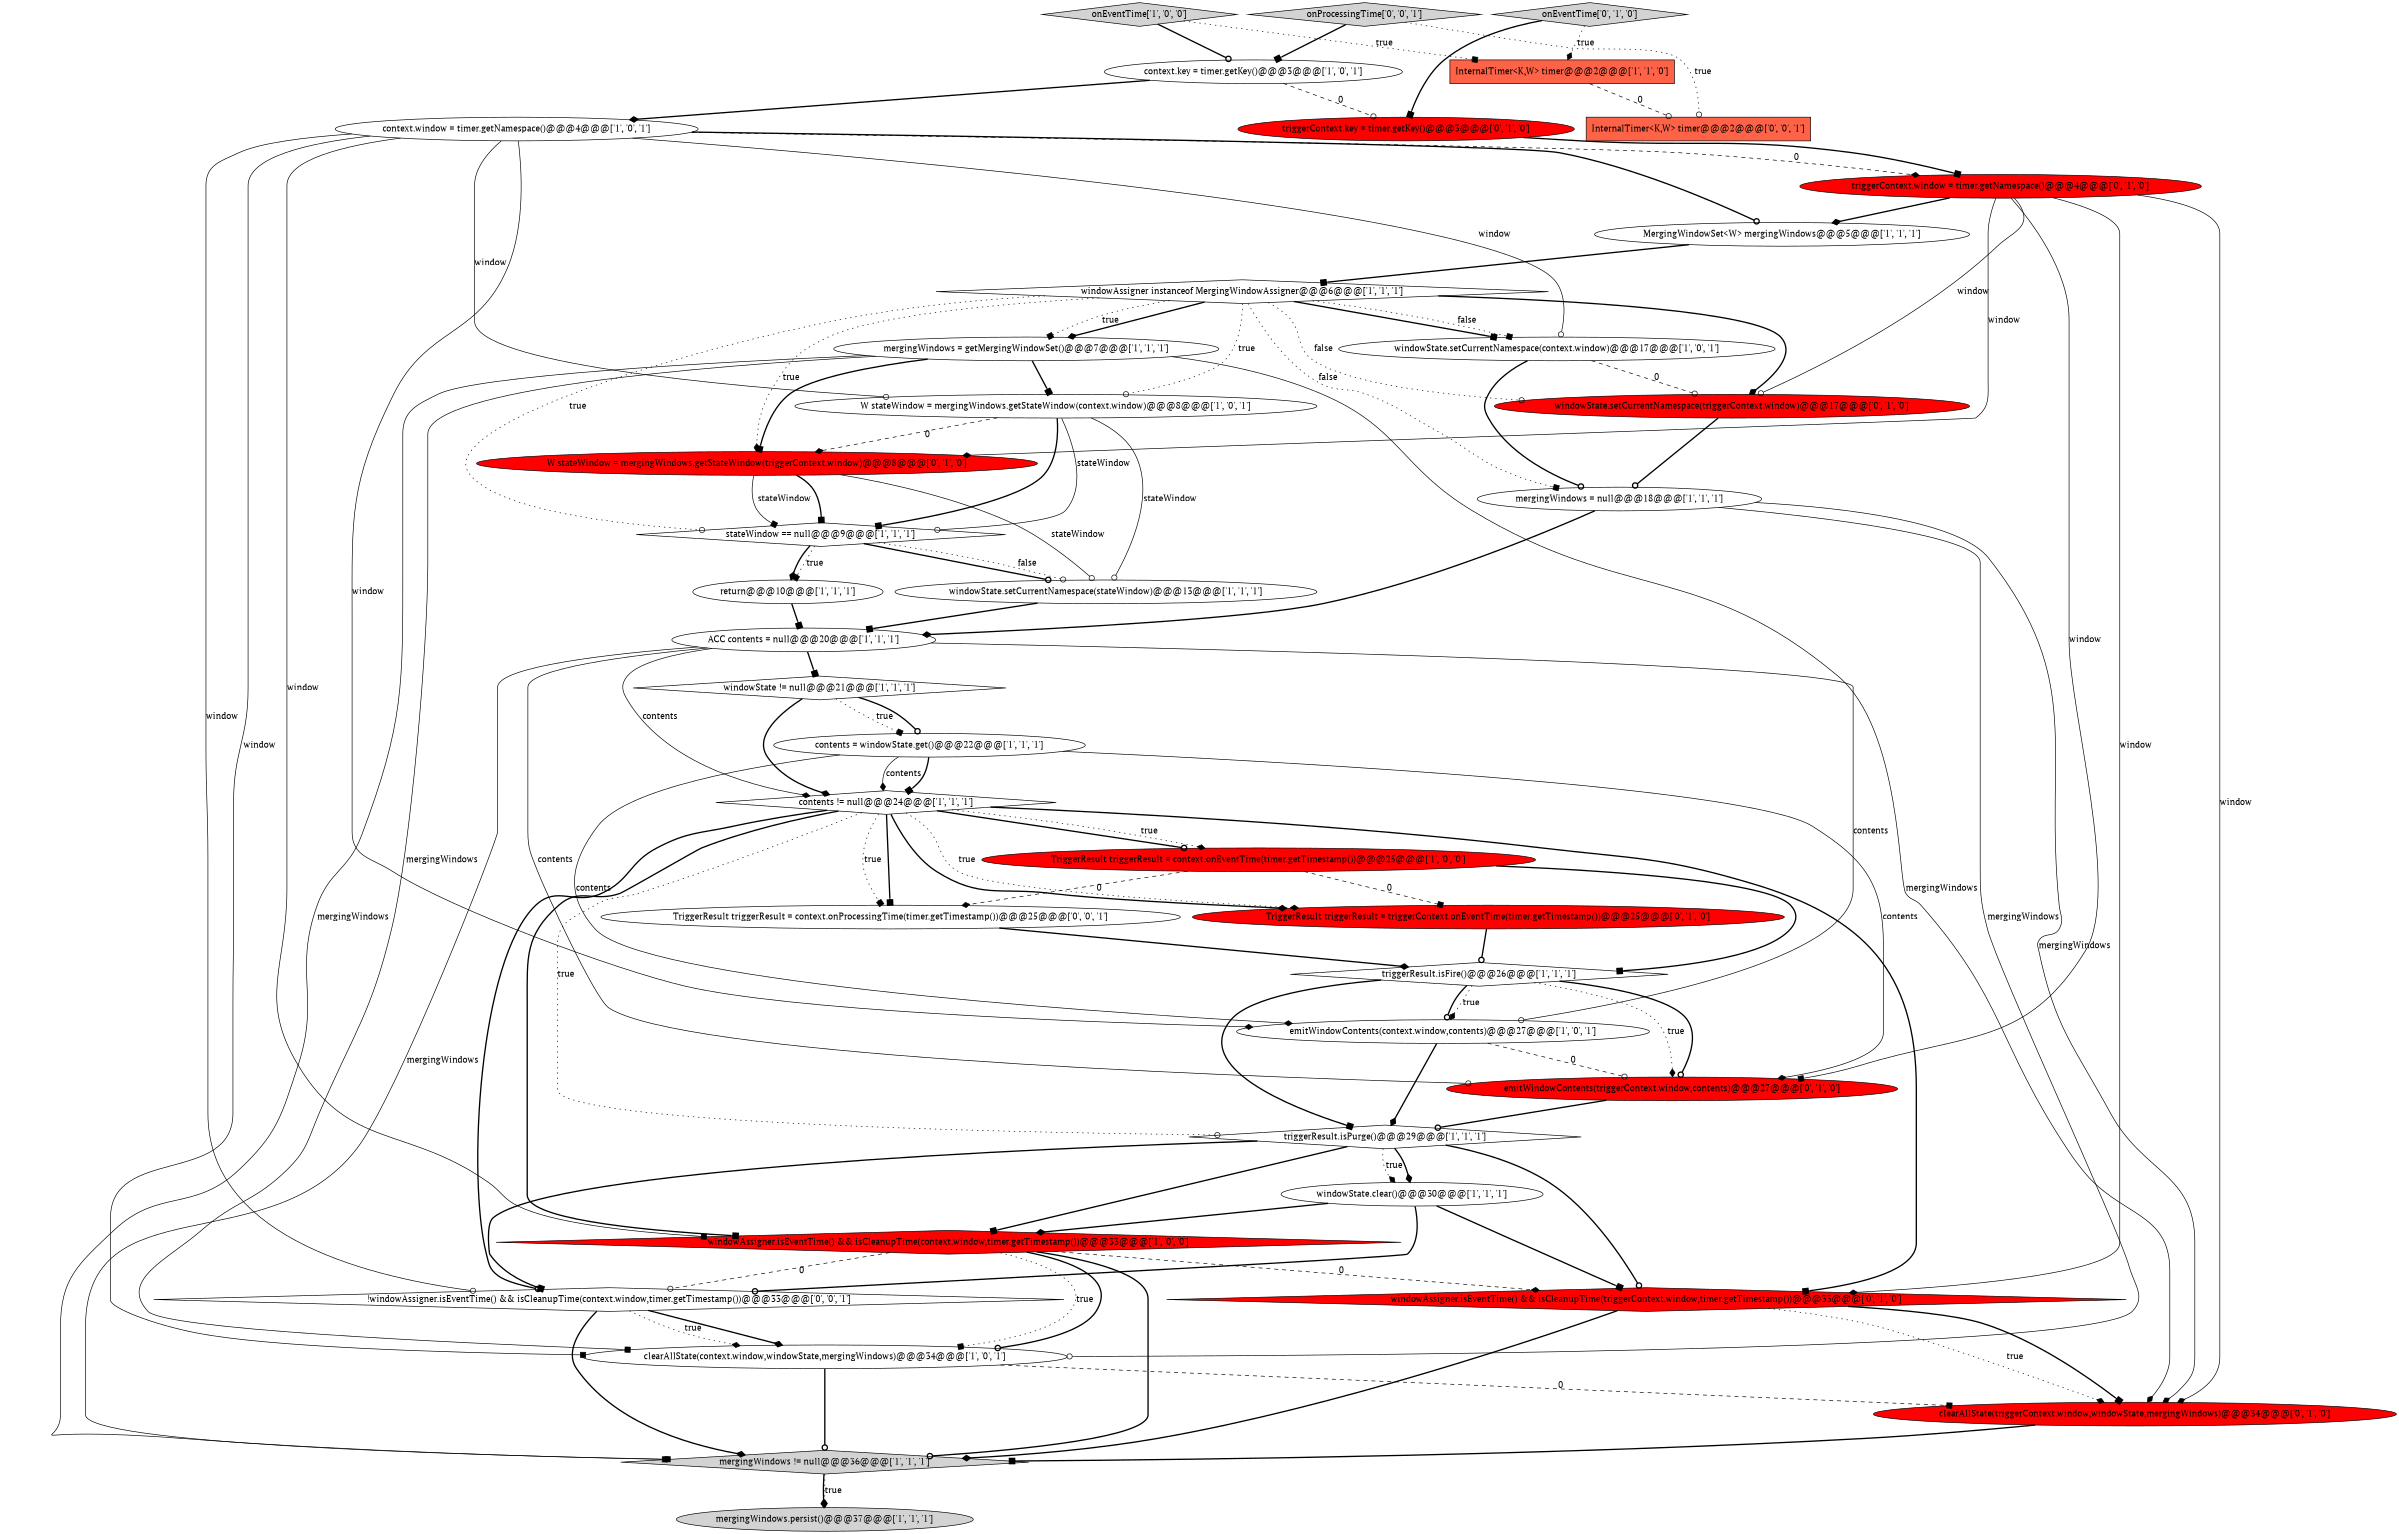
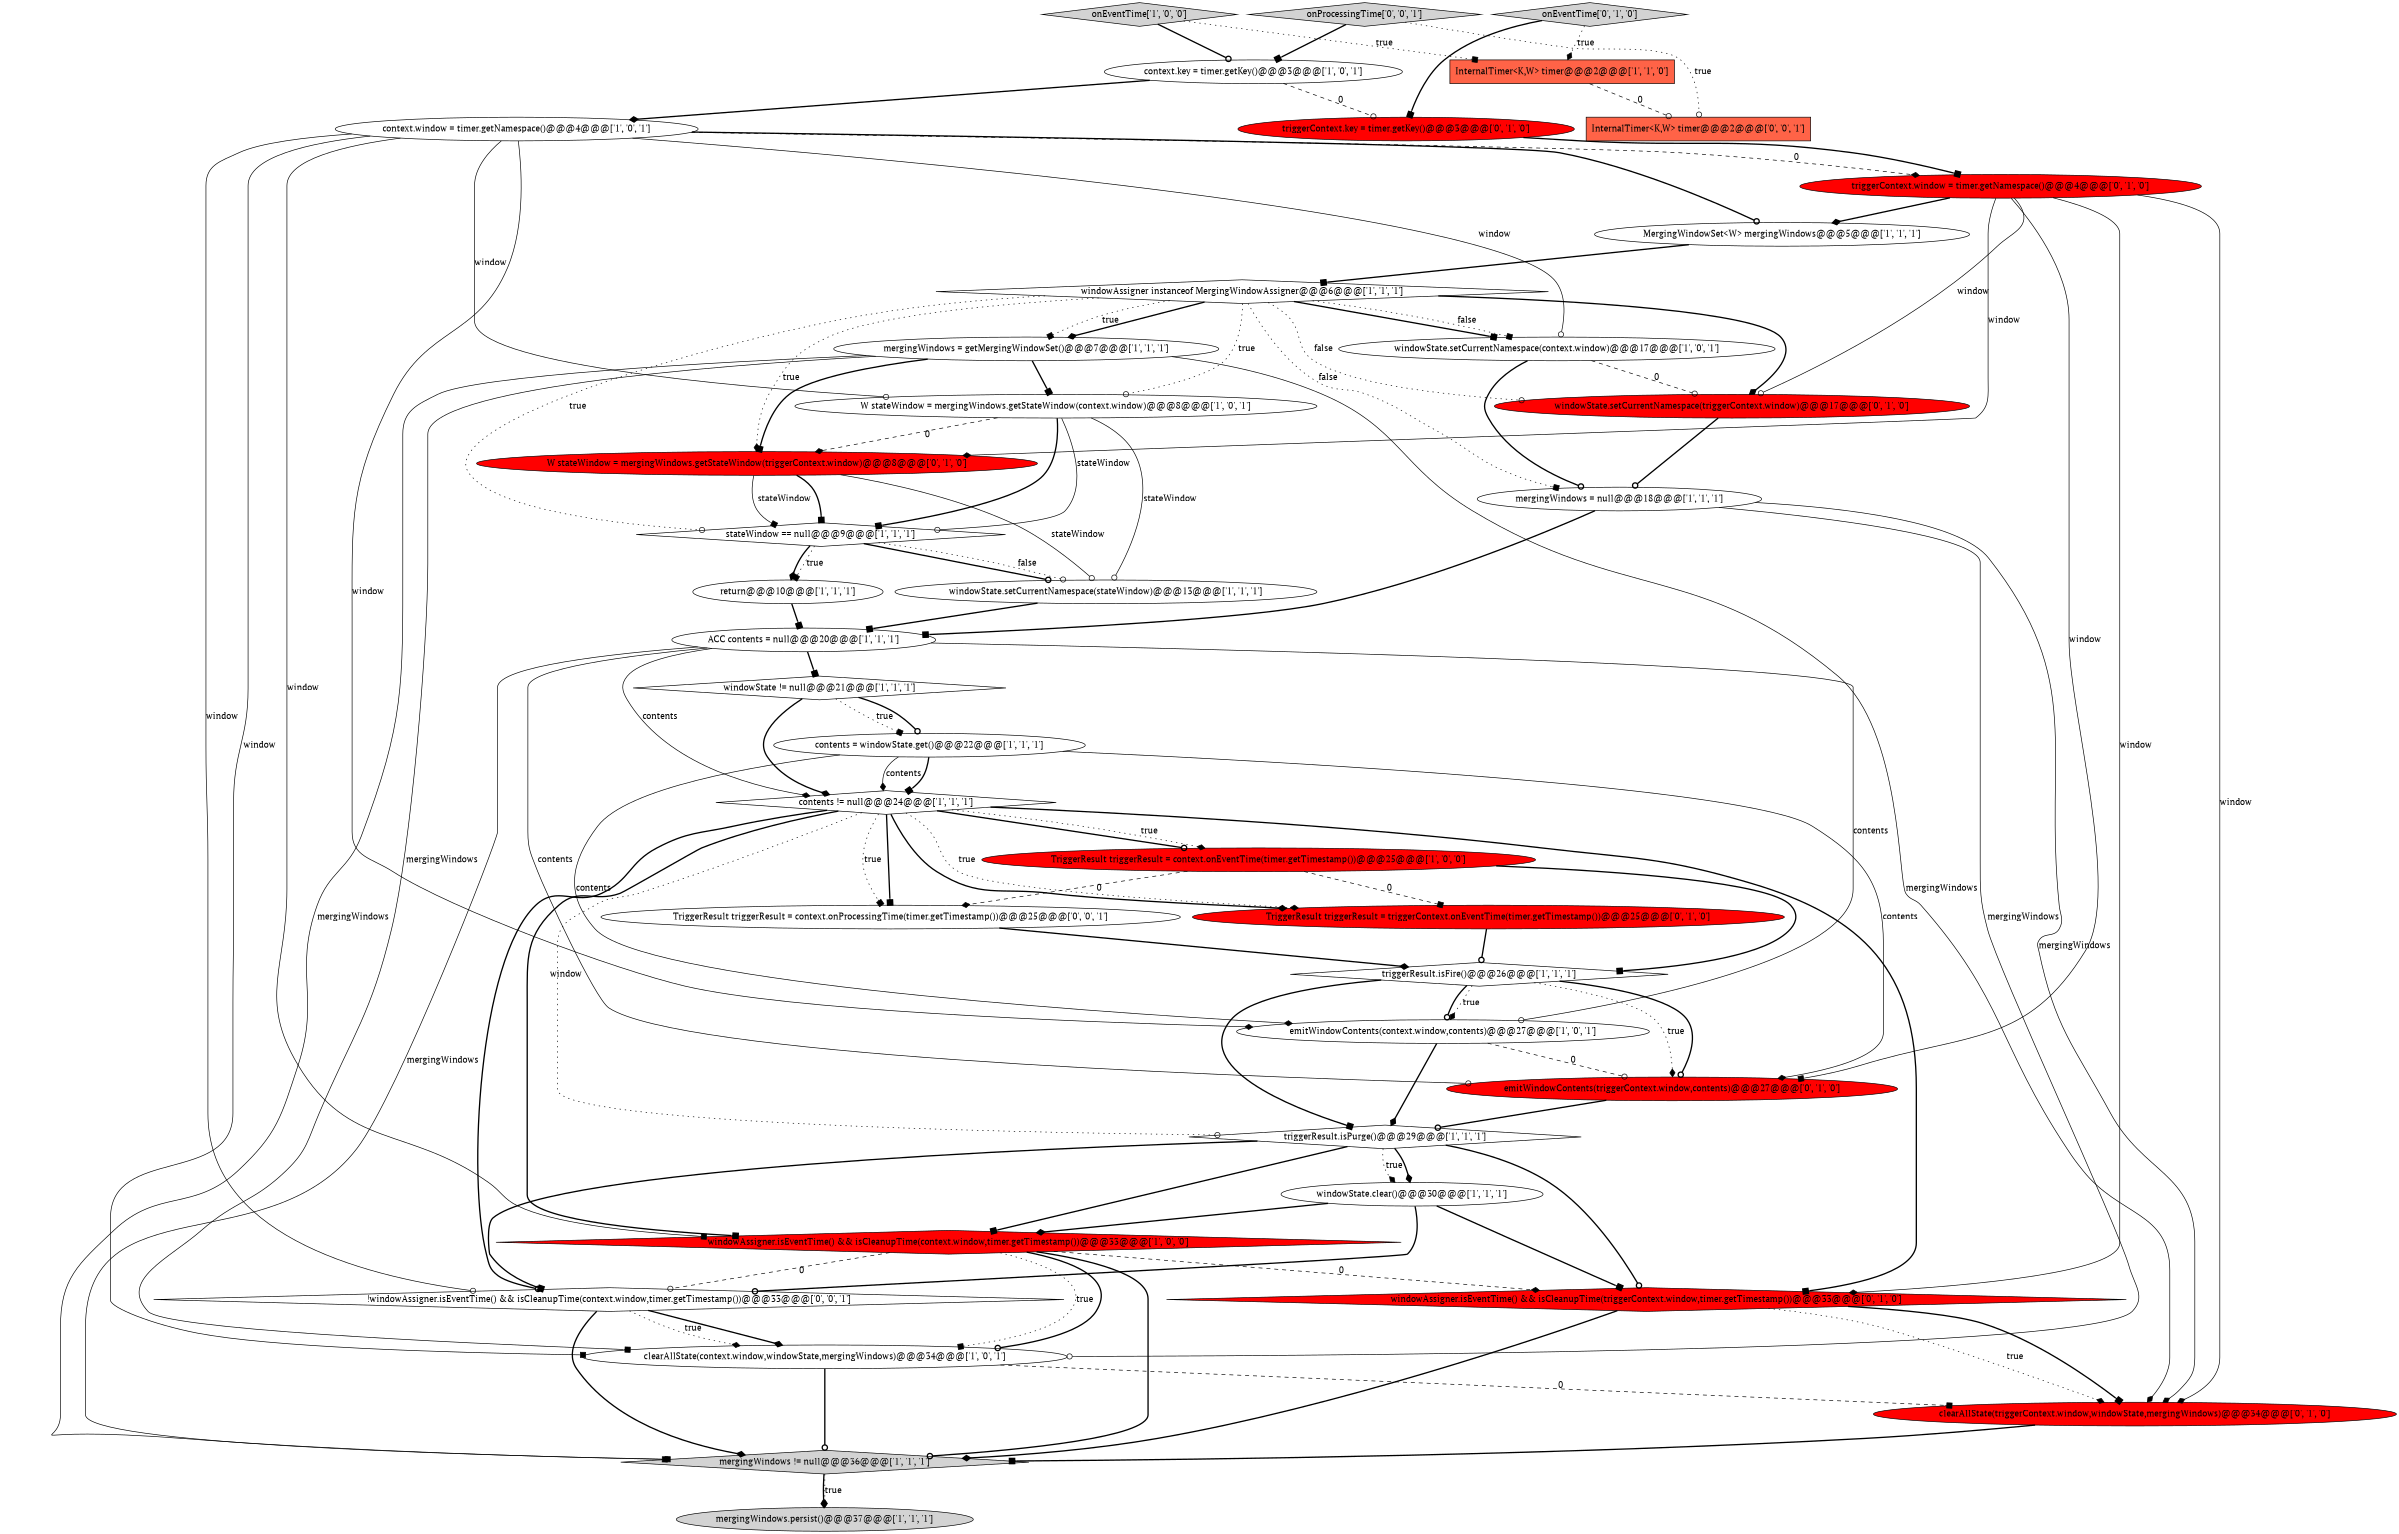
(1270, 611) -> (1270, 611)
(566, 974) -> (566, 974)
